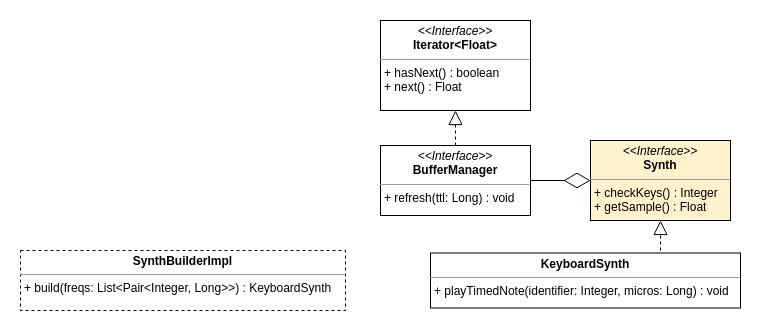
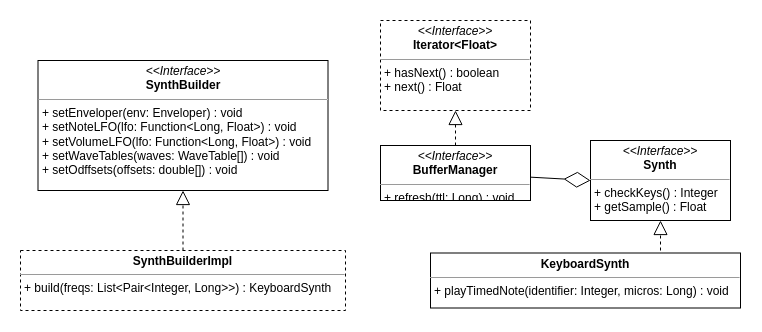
(456, 66) -> (456, 66)
none -> (183, 126)
(456, 181) -> (456, 173)
(661, 181) -> (661, 181)
none -> (183, 228)
